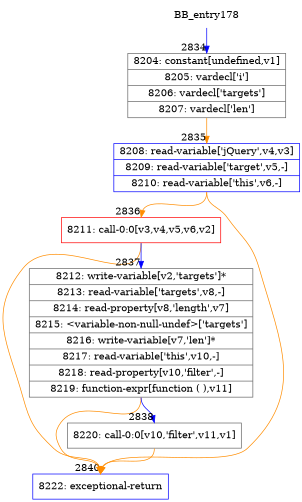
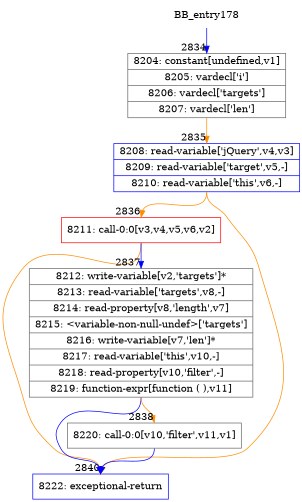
(145, 408) -> (145, 408)
(69, 416) -> (69, 416)
(131, 461) -> (131, 461)
